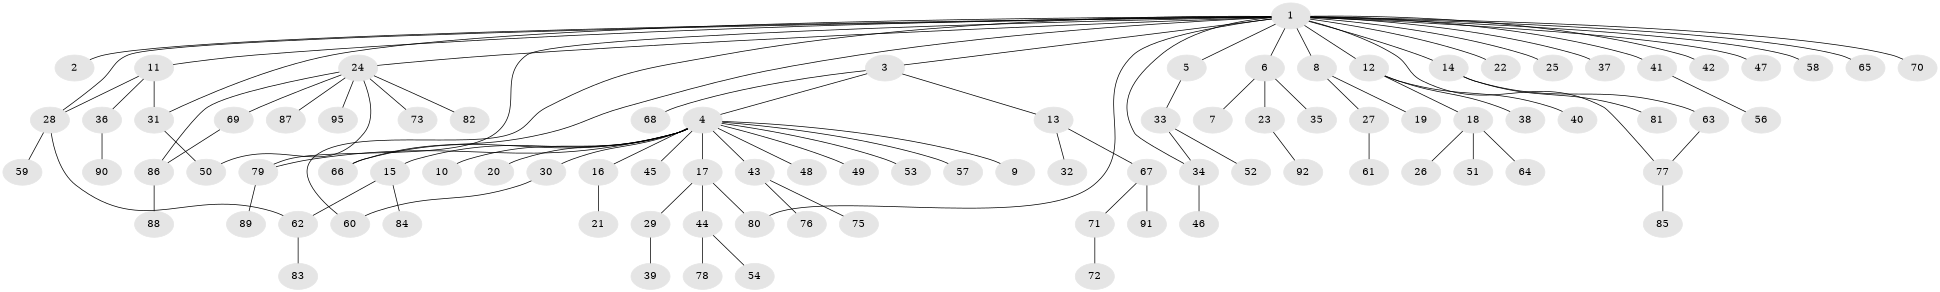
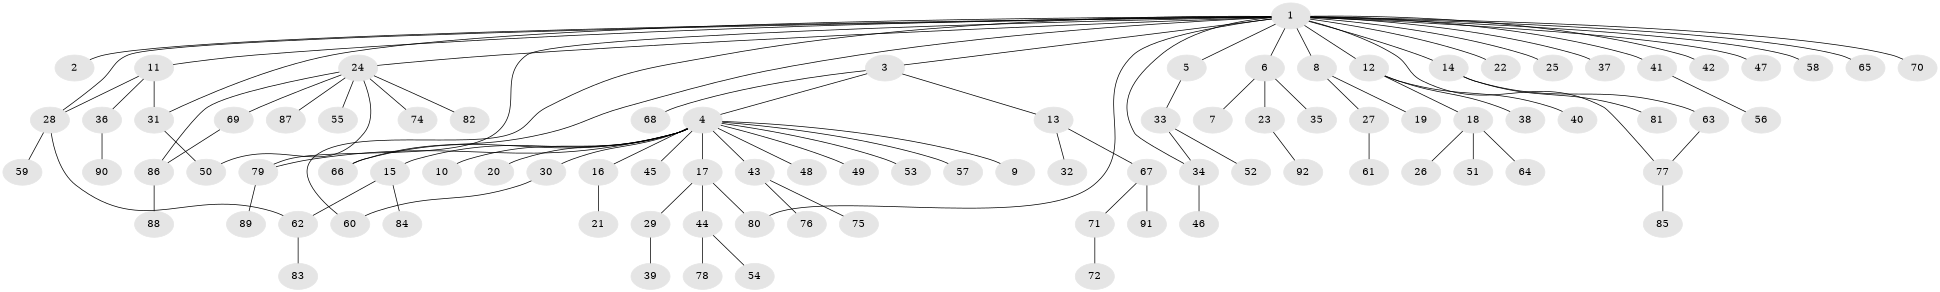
(338, 120) -> (338, 120)
(418, 120) -> (418, 120)
